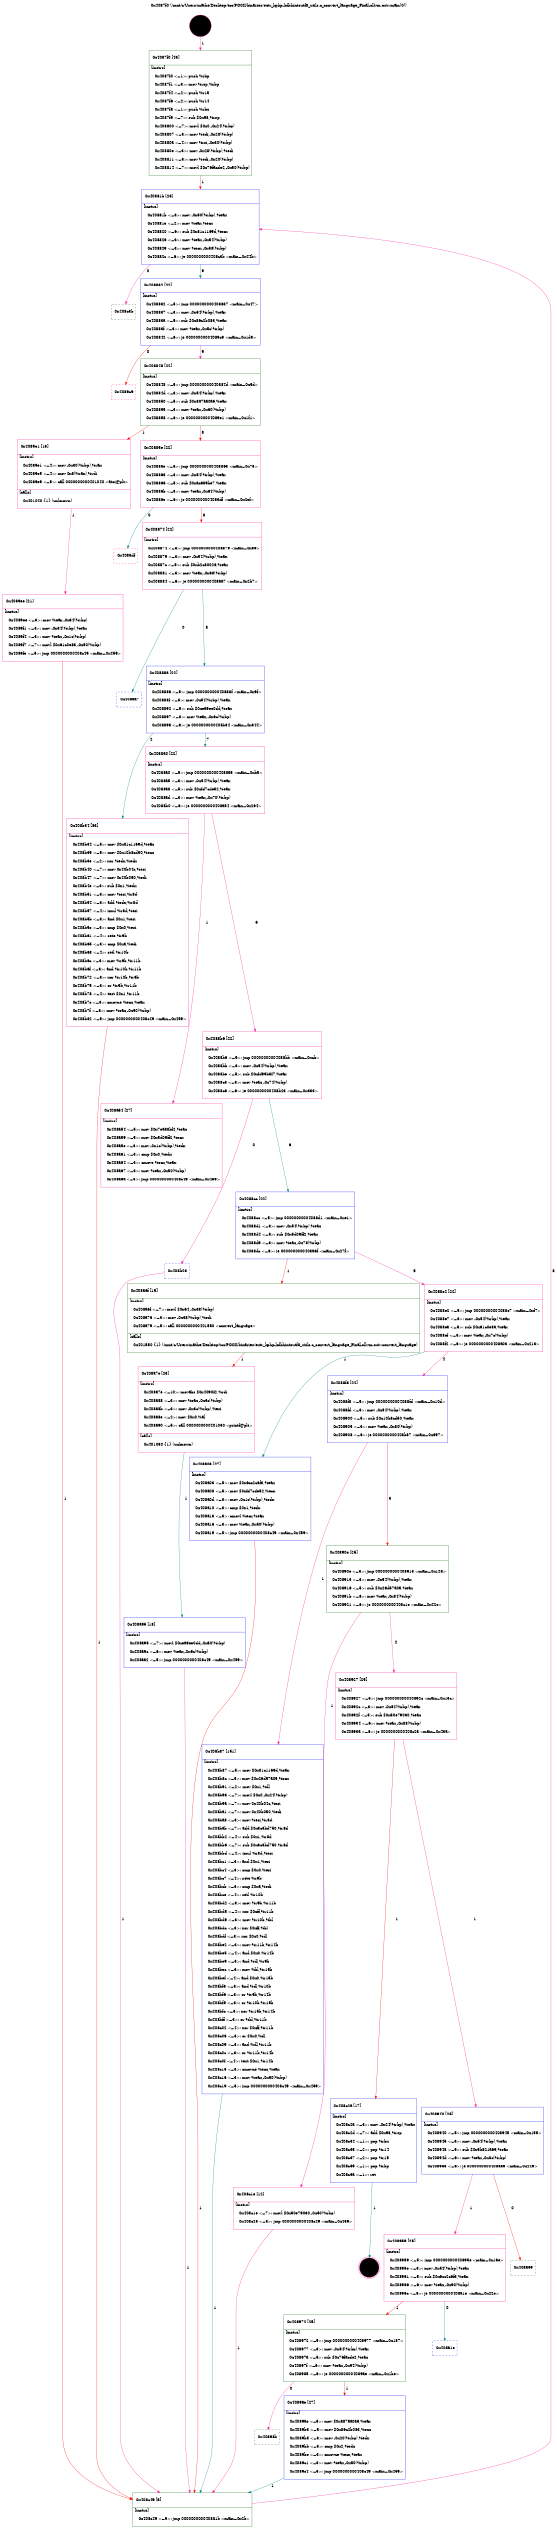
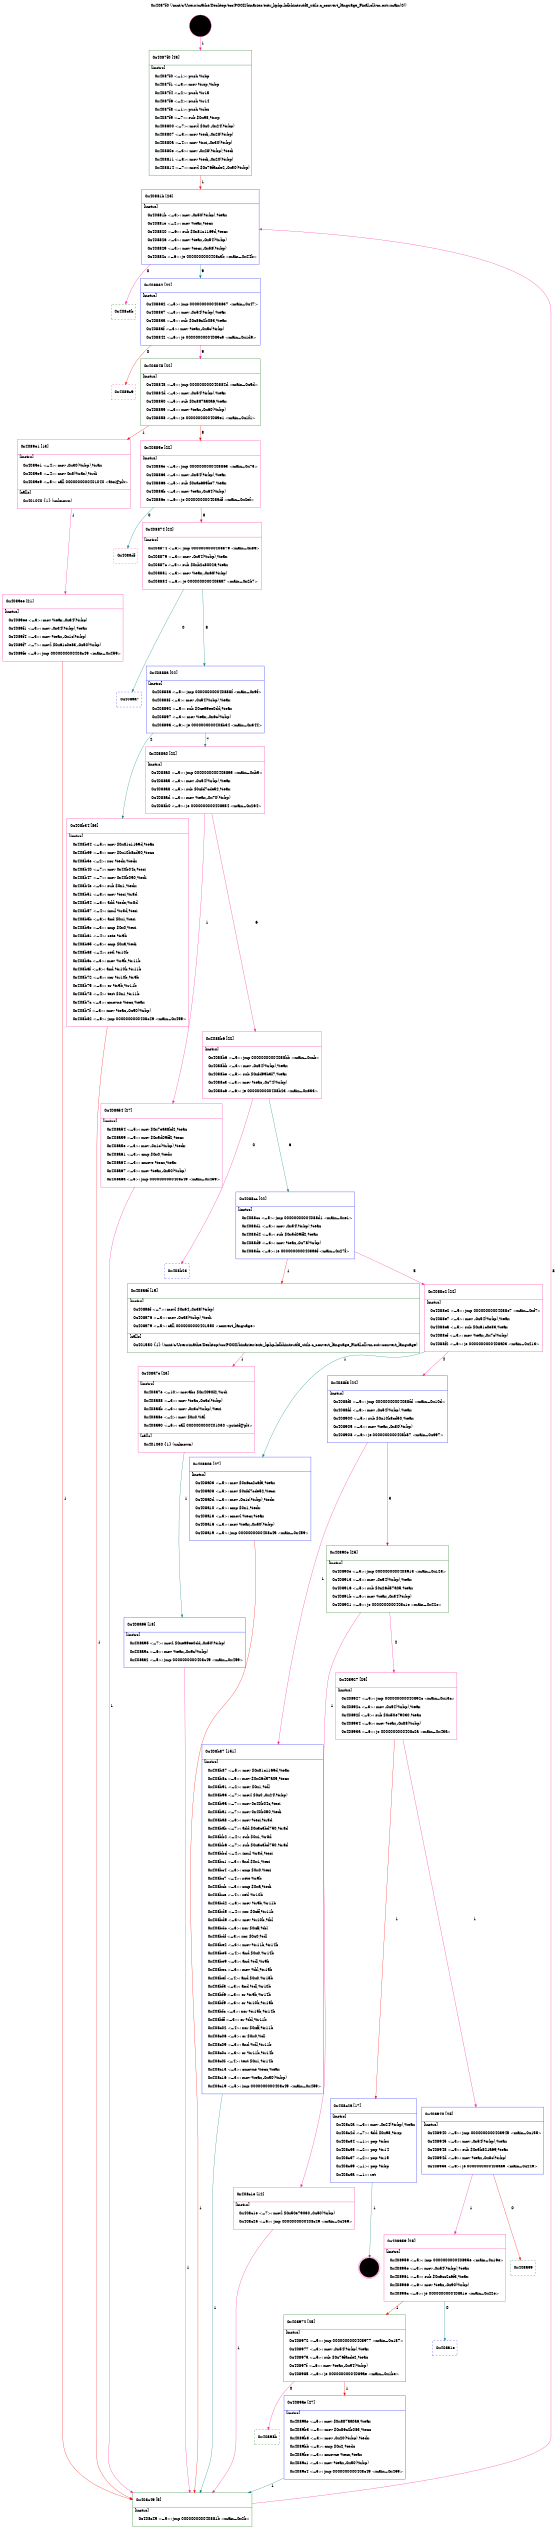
(239, 1359) -> (239, 1359)
(120, 1872) -> (109, 1841)
